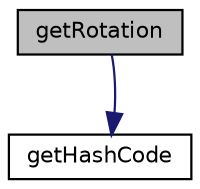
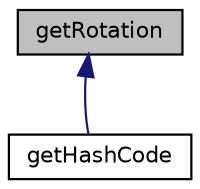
(115, 84) -> (85, 106)
